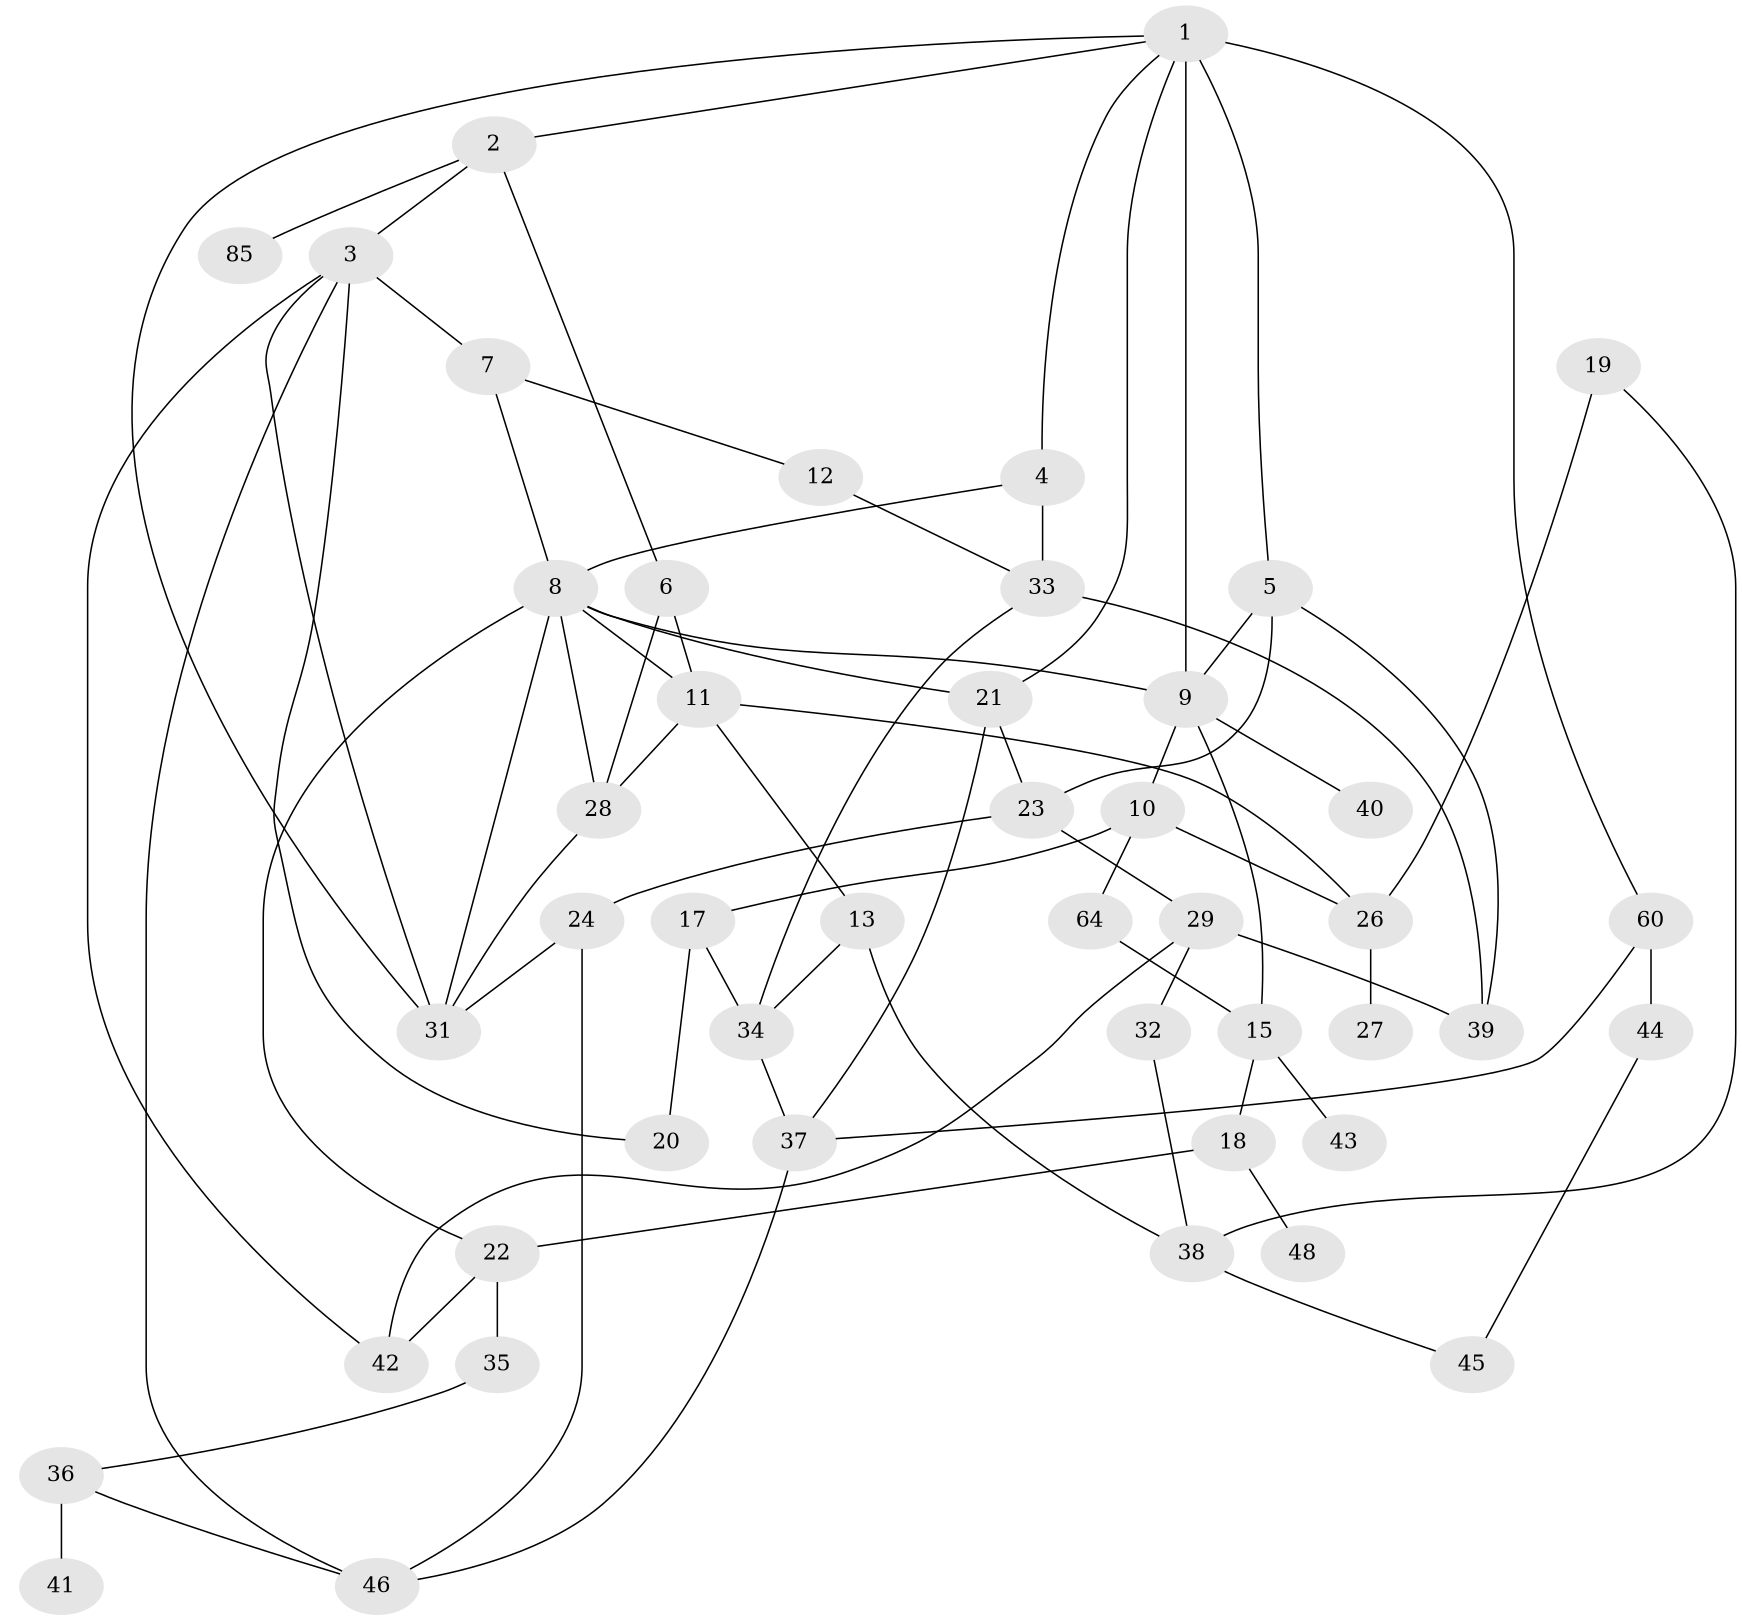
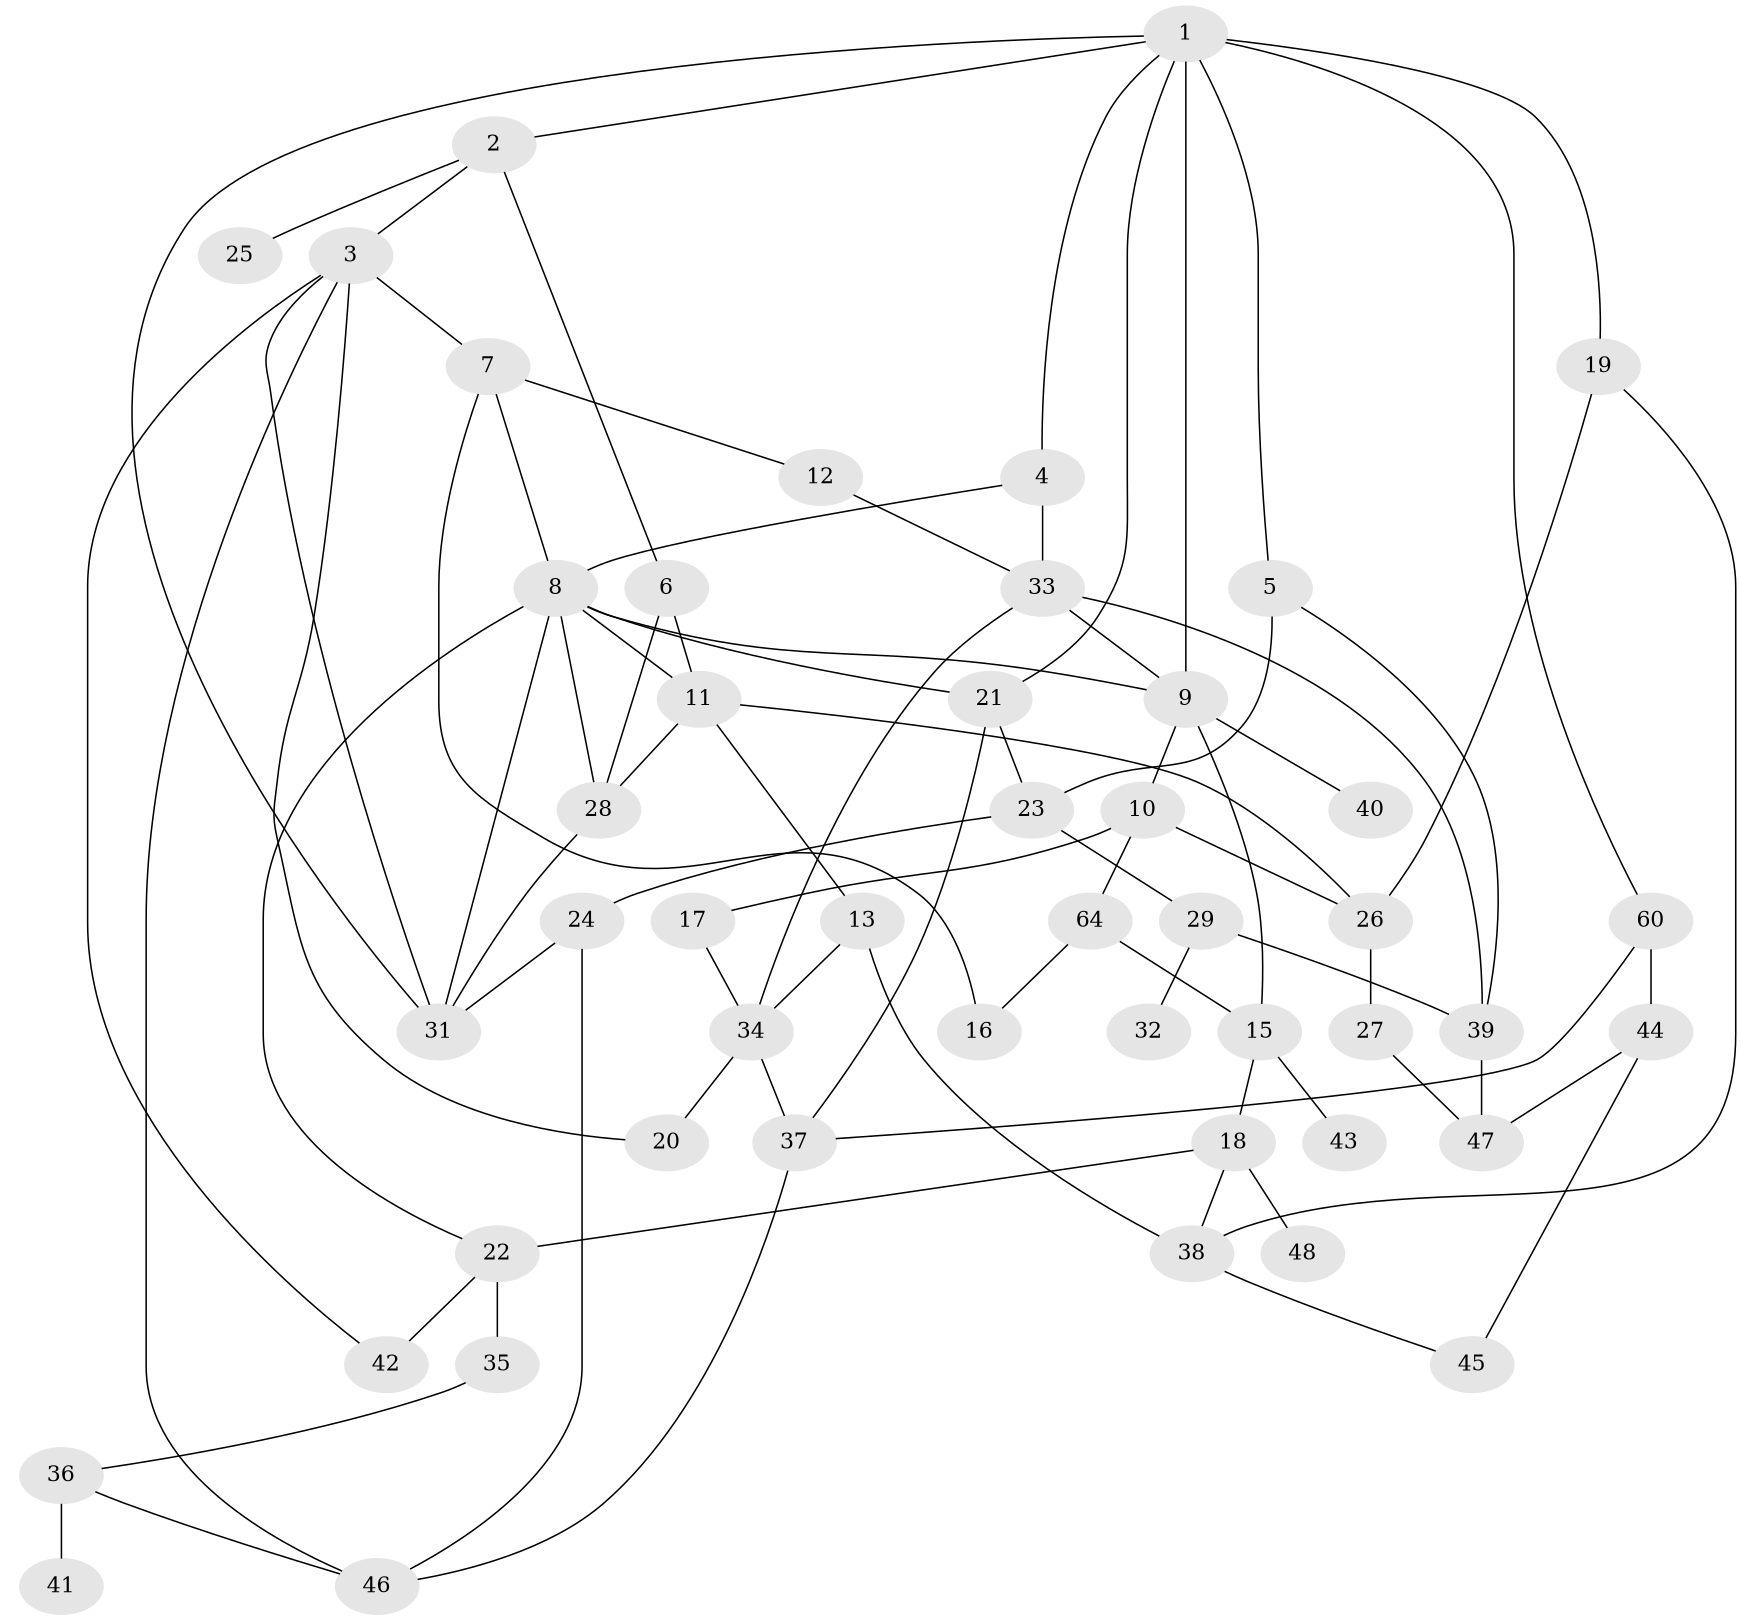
none -> (1499, 96)
(240, 256) -> (240, 256)
(1222, 651) -> (1114, 644)
(680, 1032) -> (709, 1087)
none -> (979, 1032)
(1170, 1143) -> (1213, 1198)
none -> (1482, 1143)
(801, 1183) -> none
